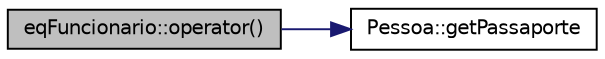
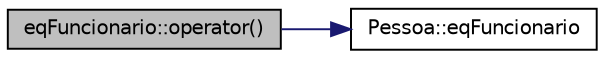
(474, 29) -> (474, 29)
